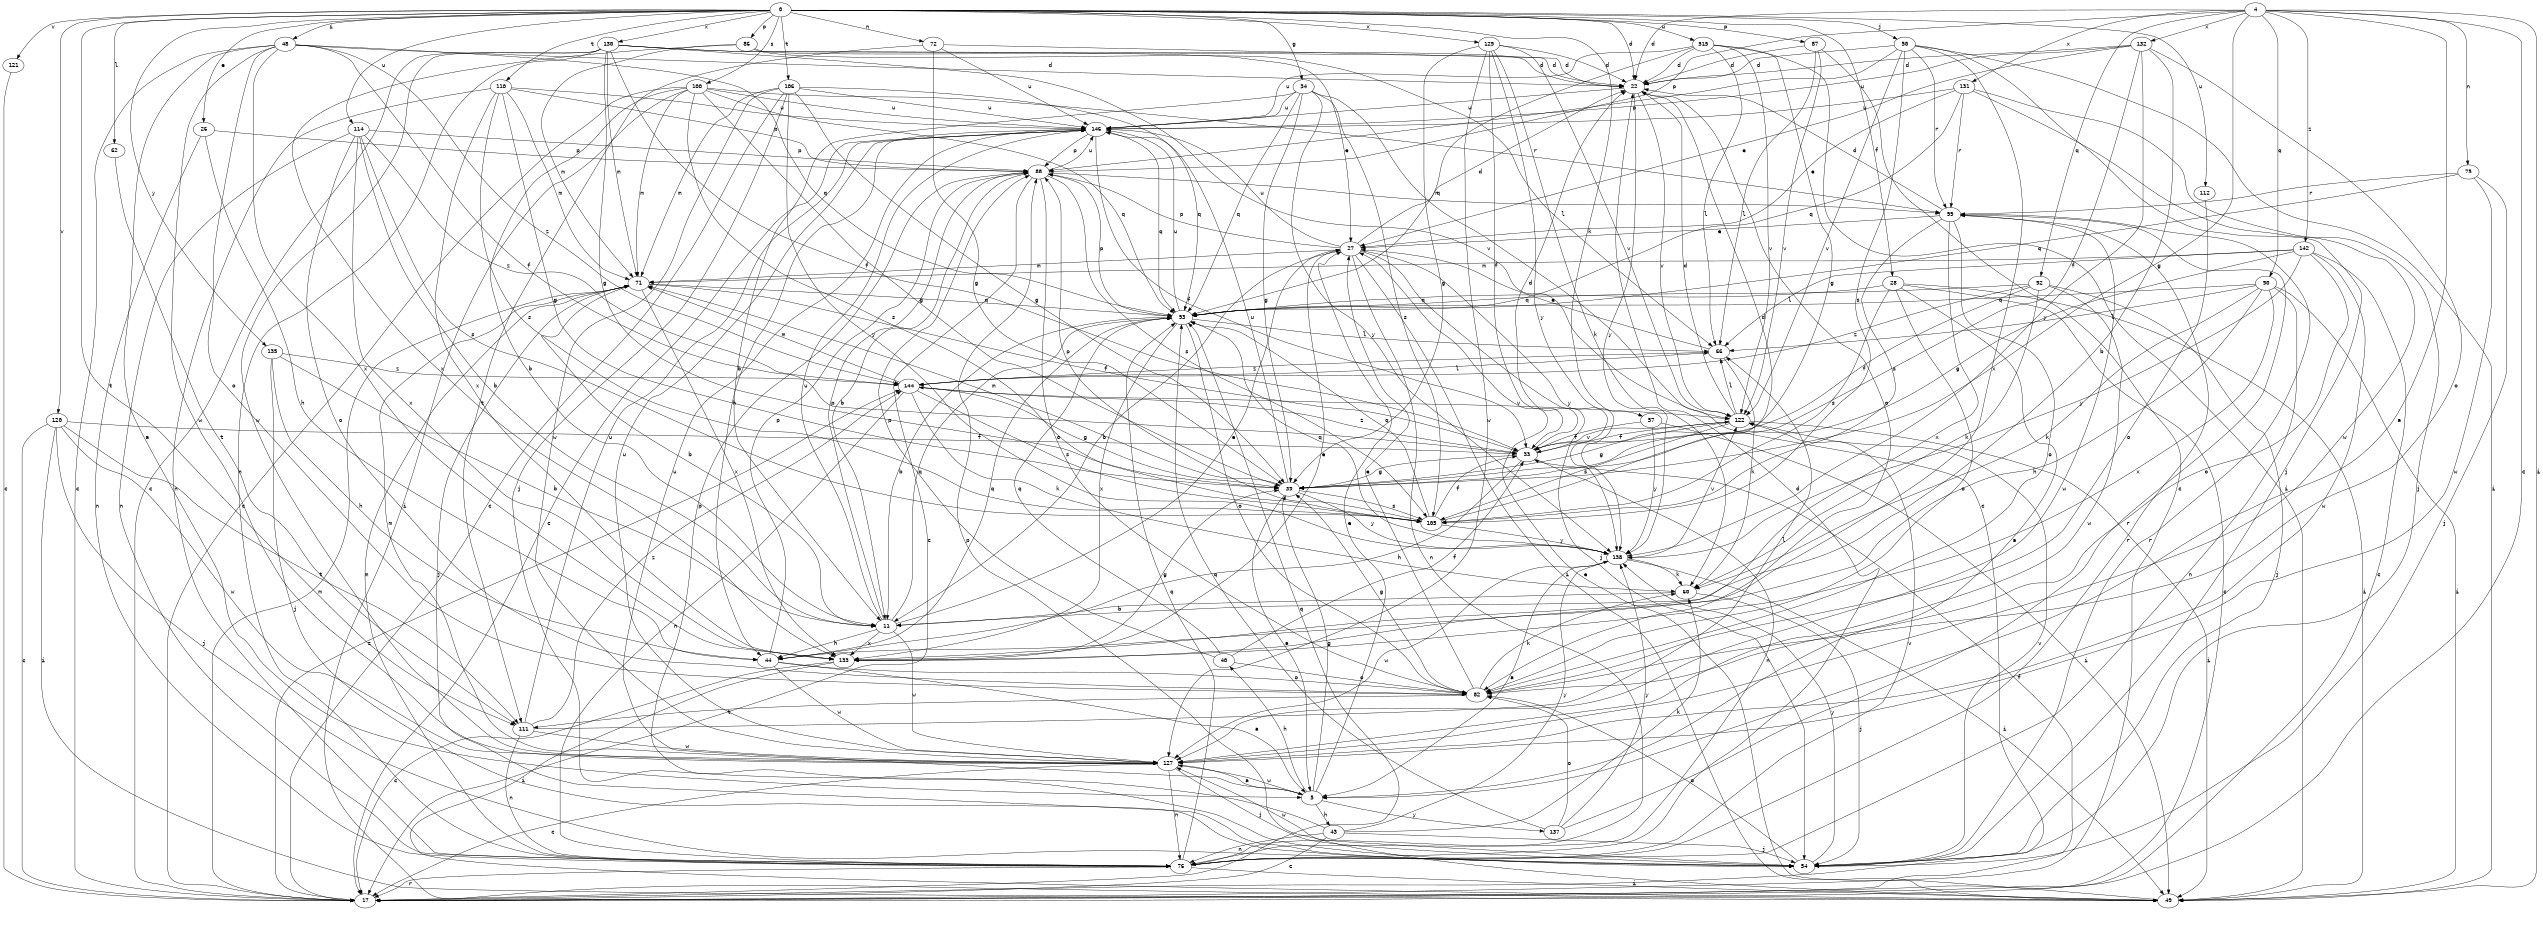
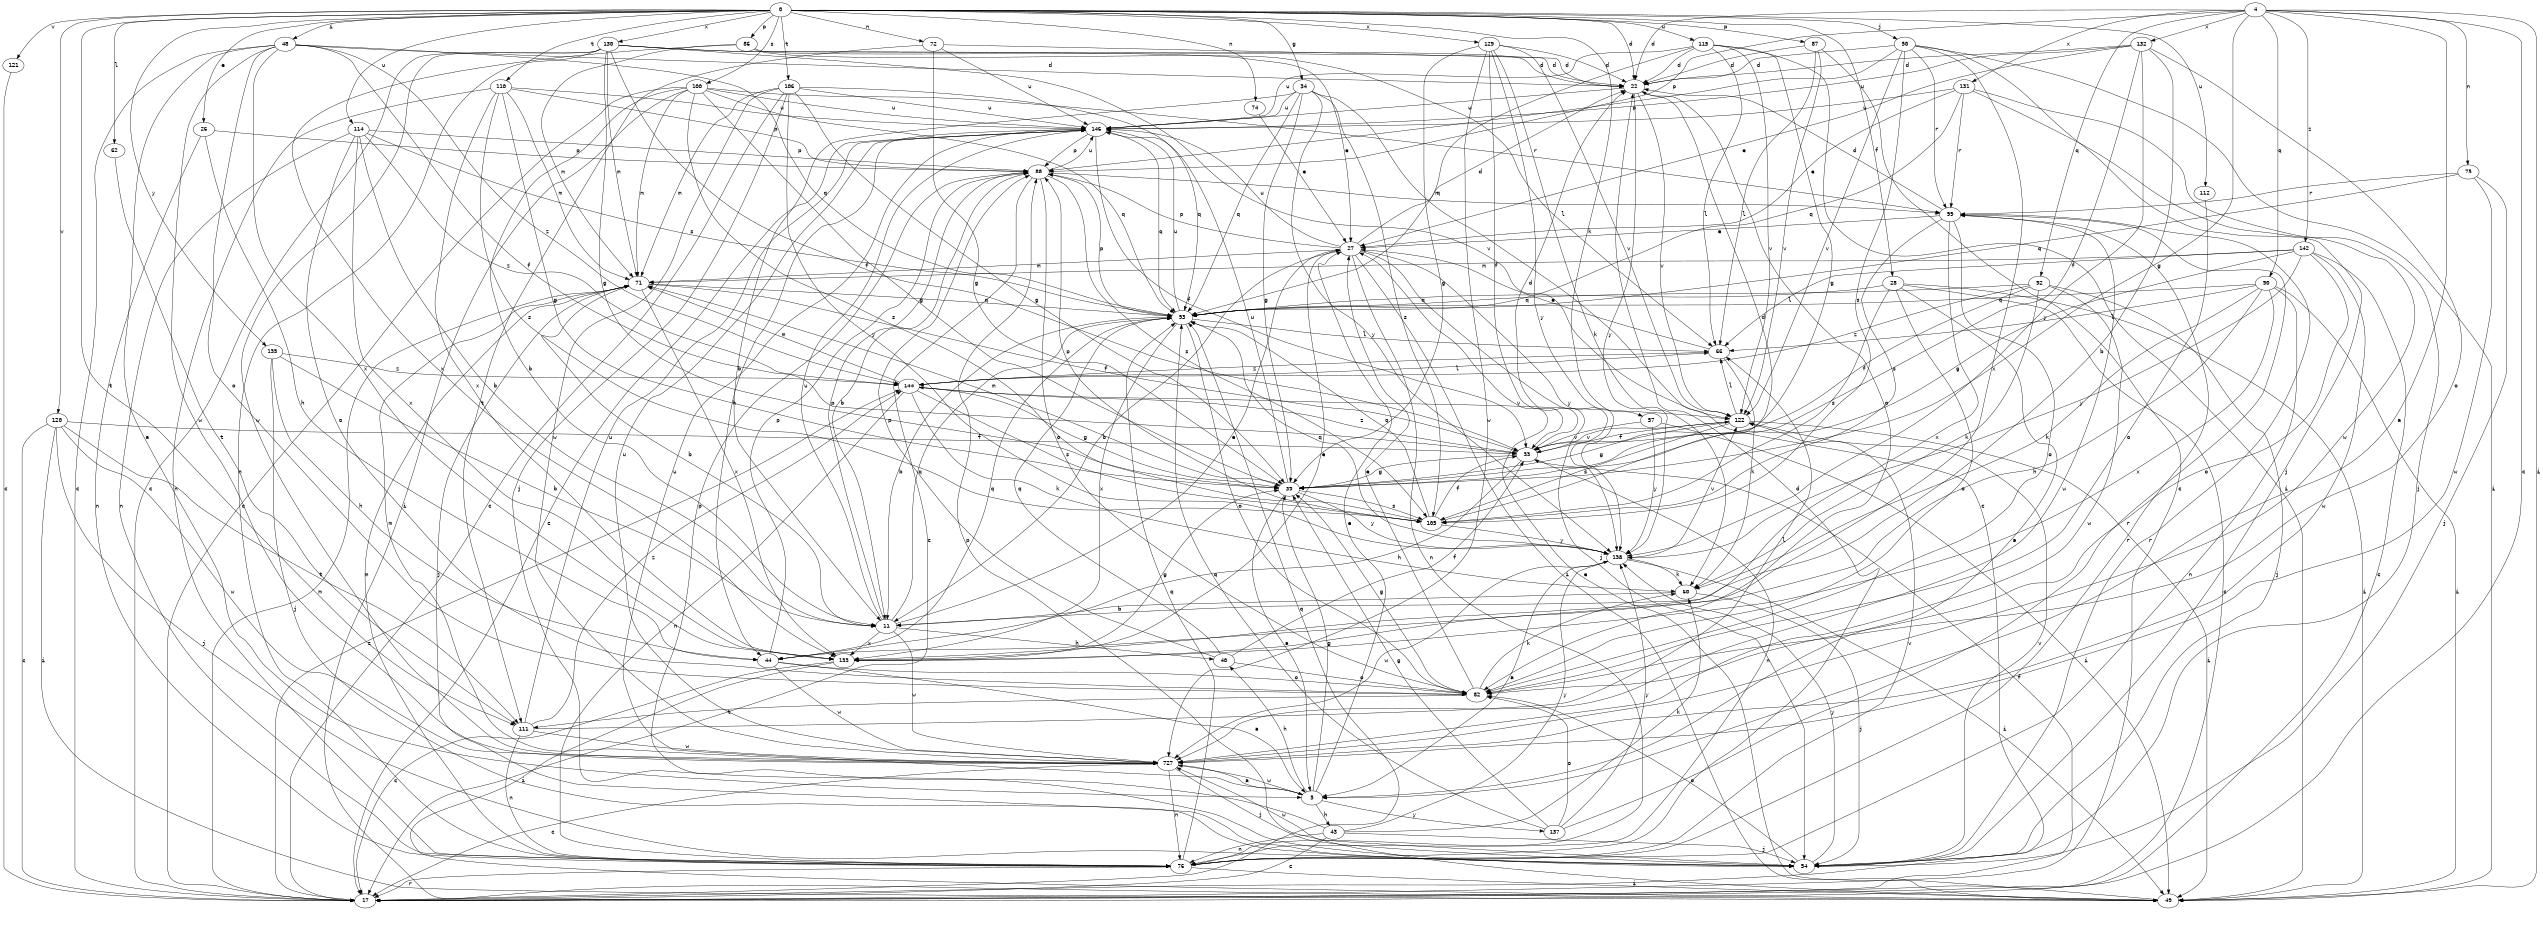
(1703, 44) -> (1703, 44)
none -> (1255, 108)
(1683, 251) -> none
(1576, 438) -> (1576, 438)
(816, 477) -> (762, 247)
(829, 643) -> (1053, 643)
none -> (1398, 668)
(1168, 764) -> (1168, 764)
